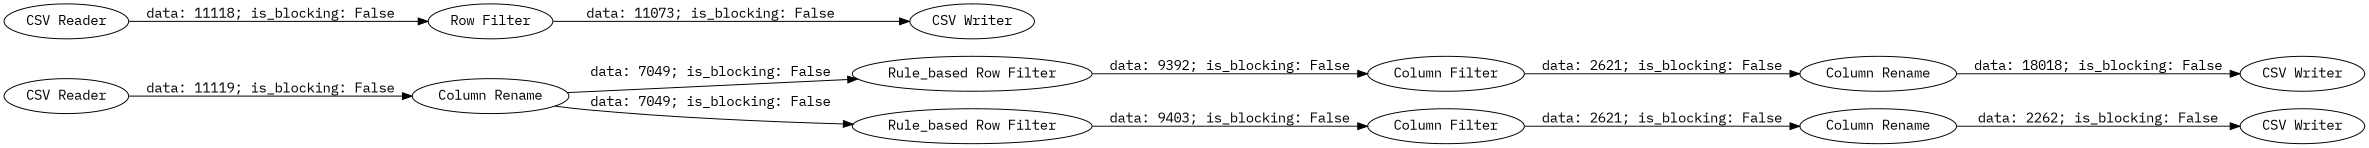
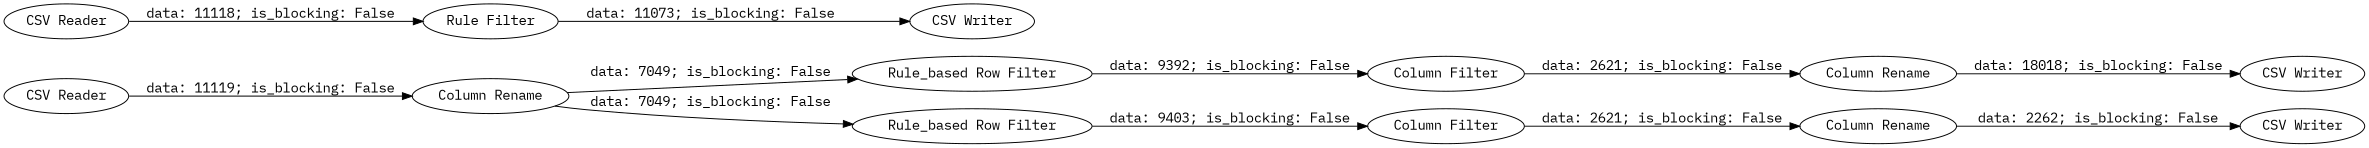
(491, 21) -> (491, 21)
